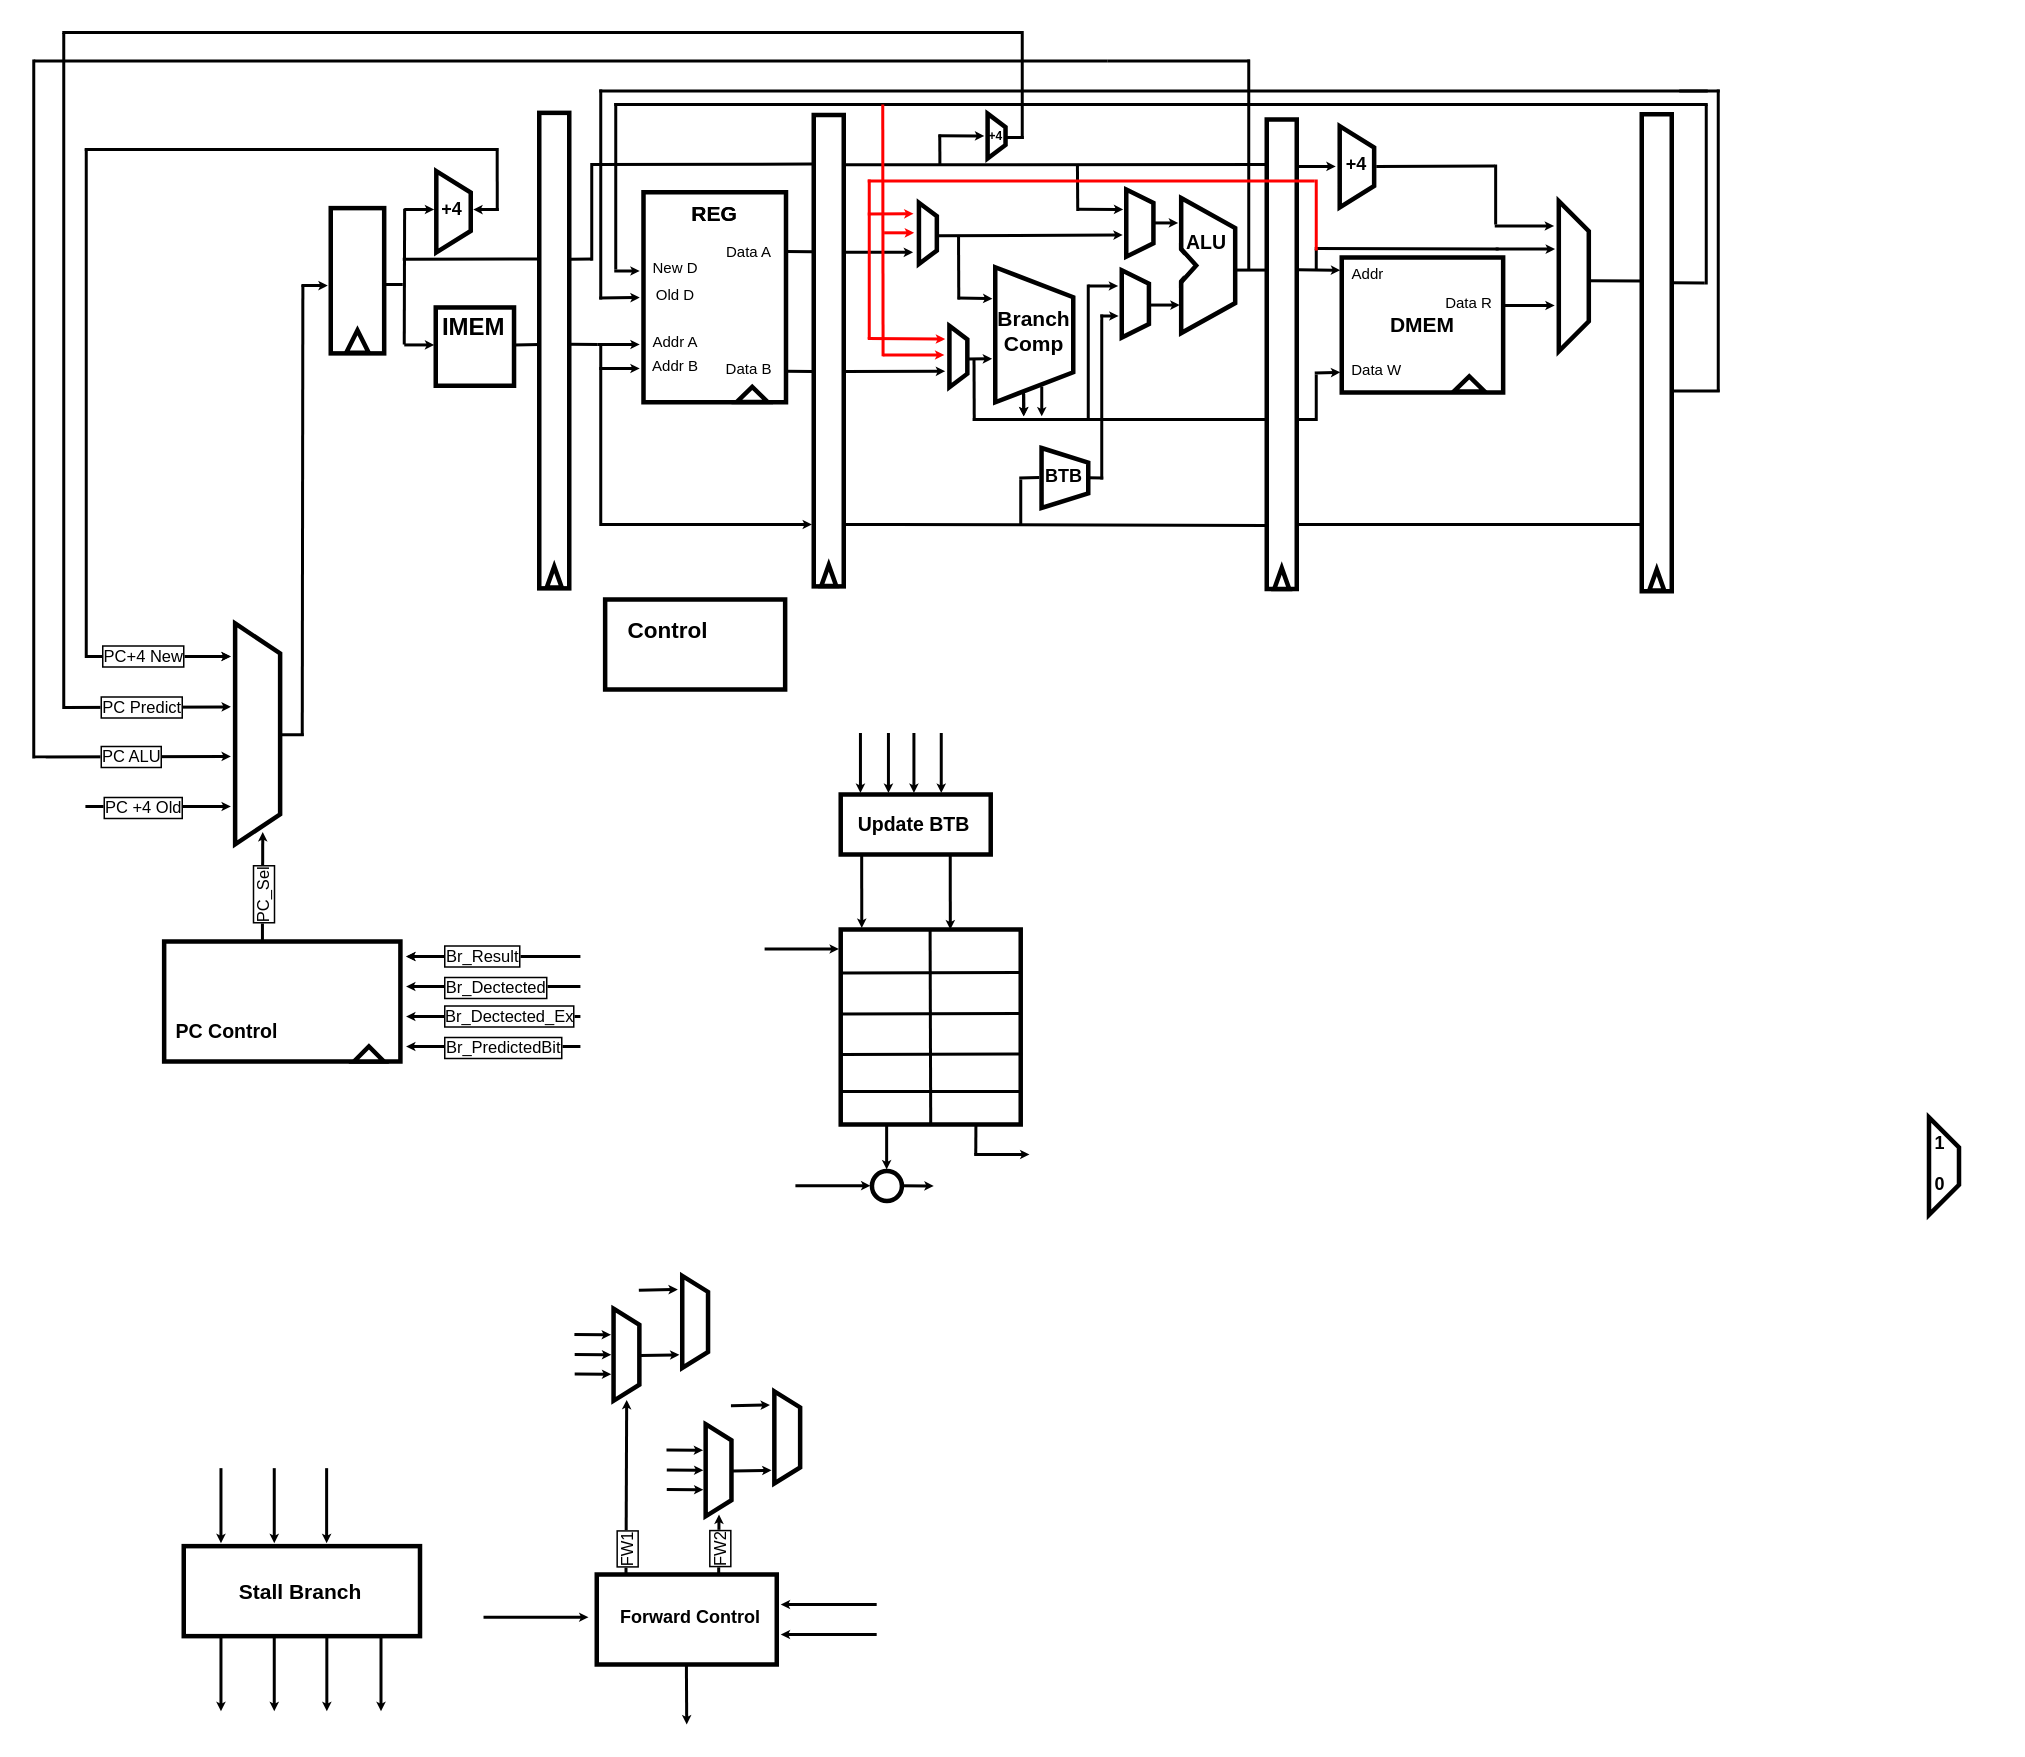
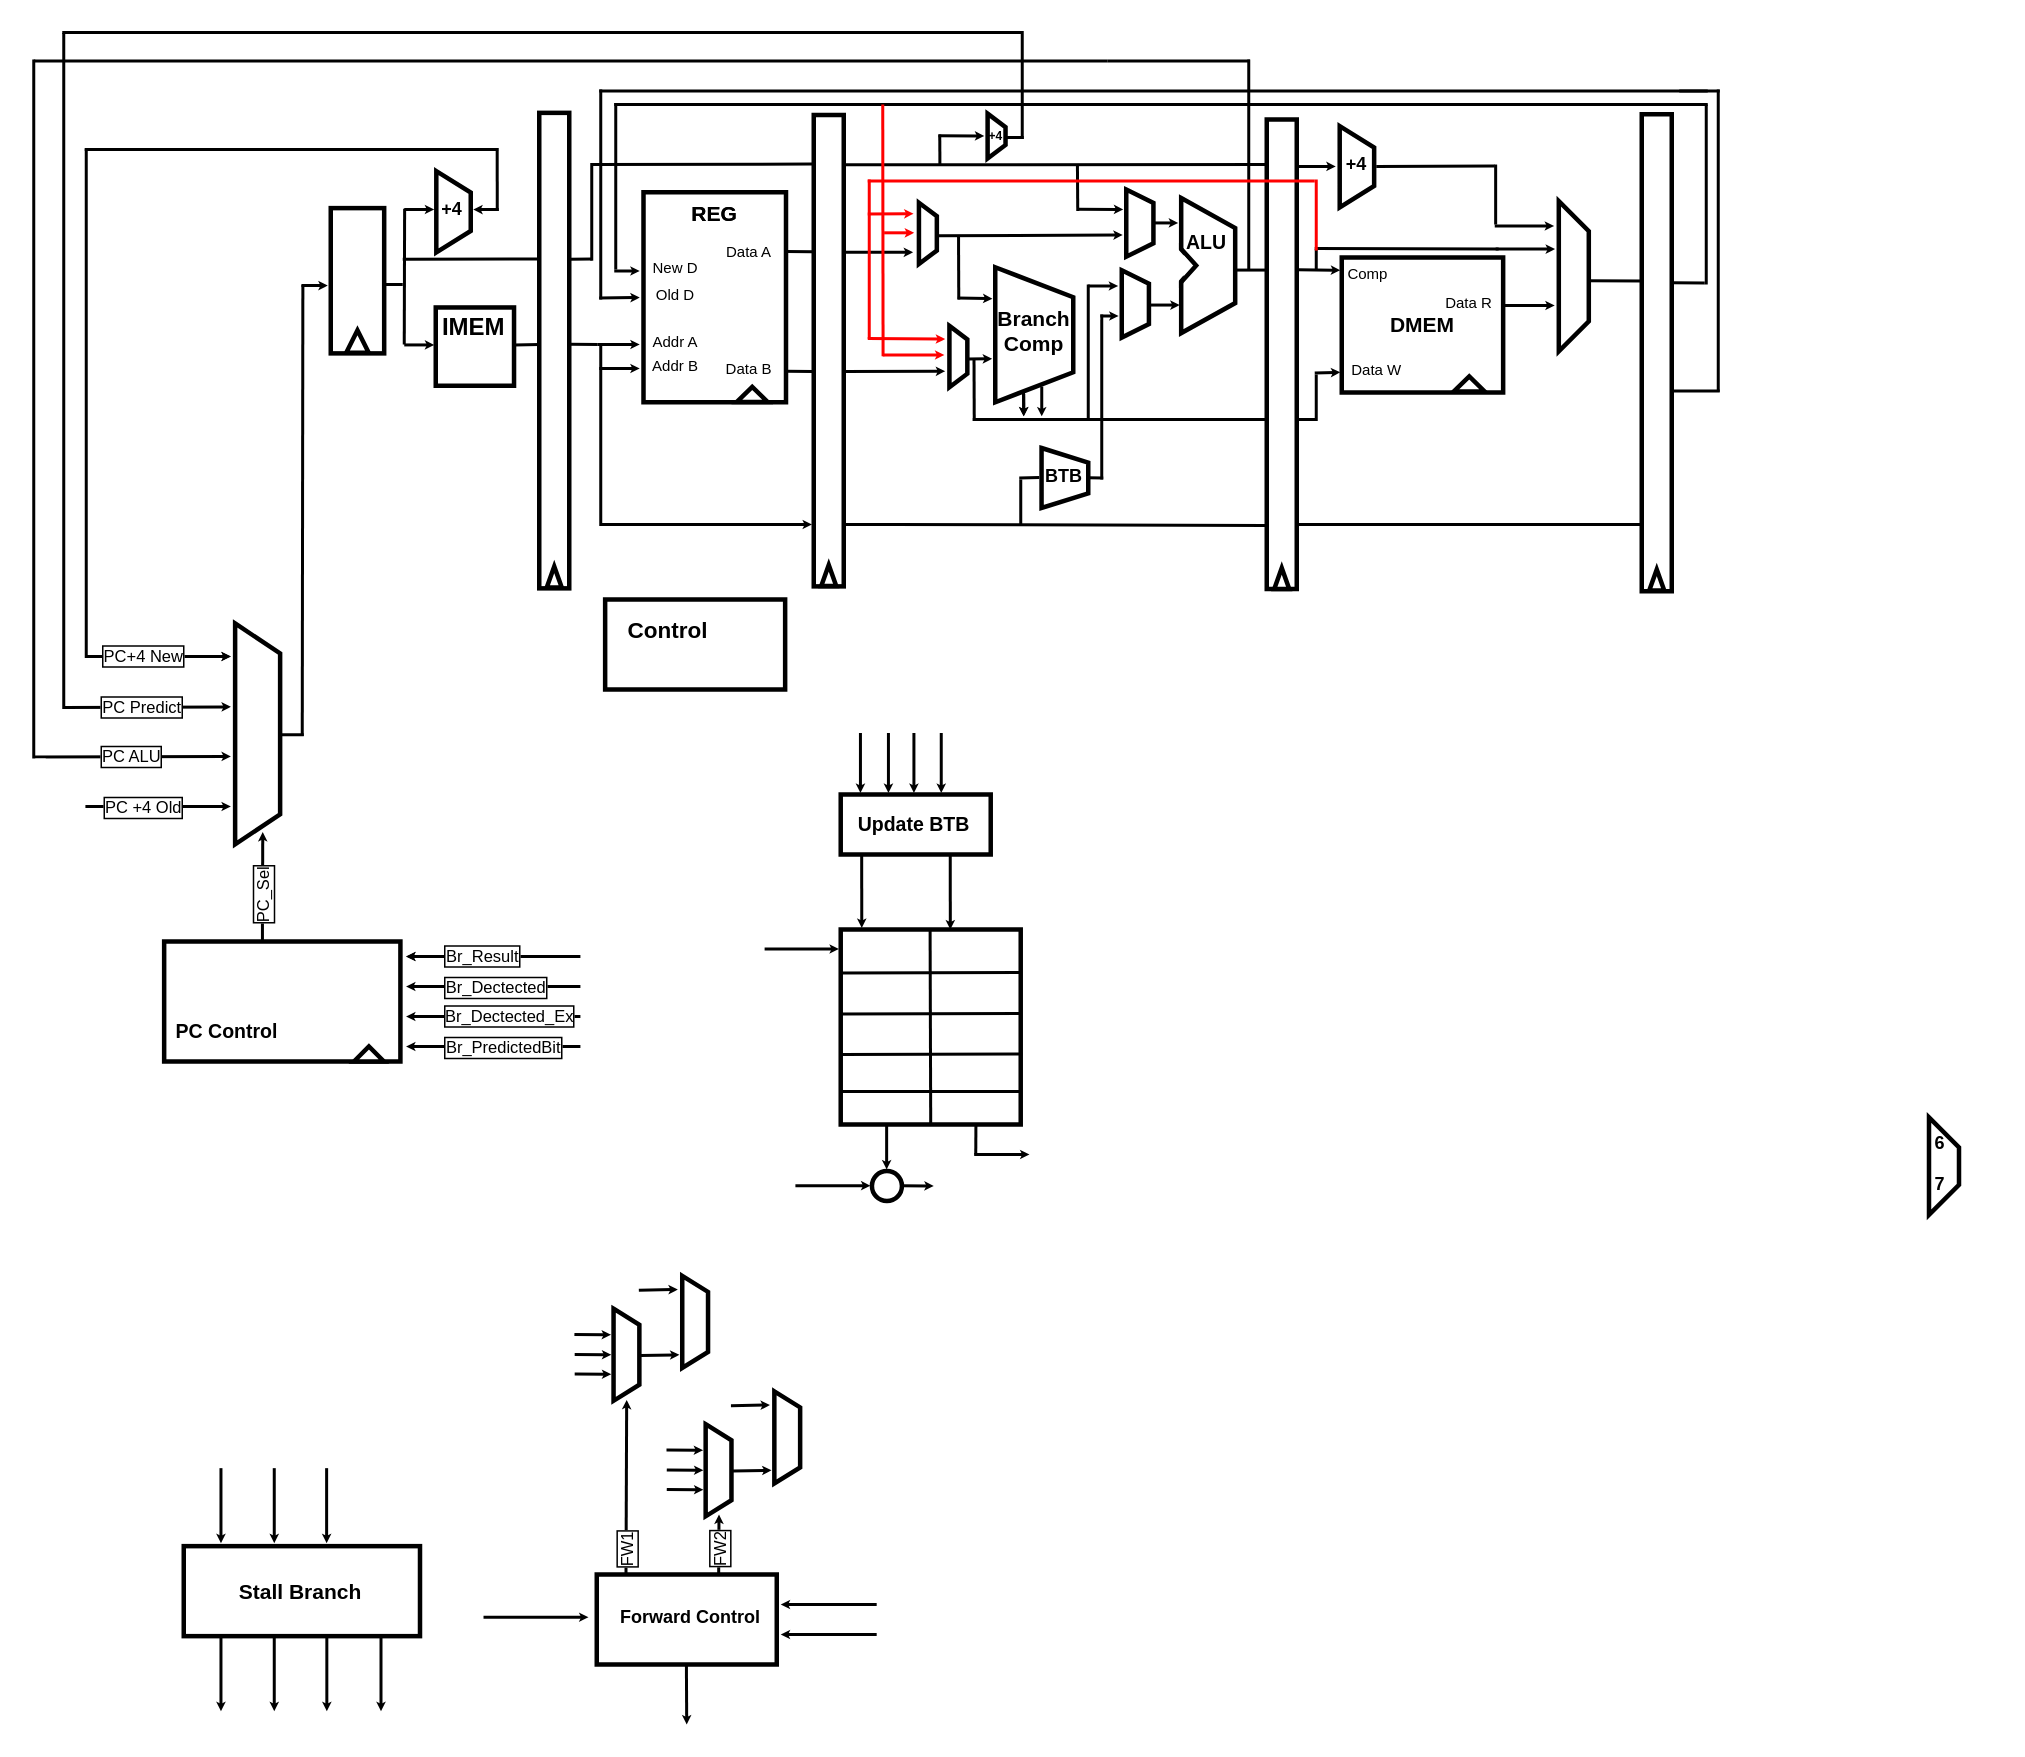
(1370, 274) -> (1370, 274)
(1940, 1144) -> (1940, 1144)
(1940, 1184) -> (1940, 1184)
